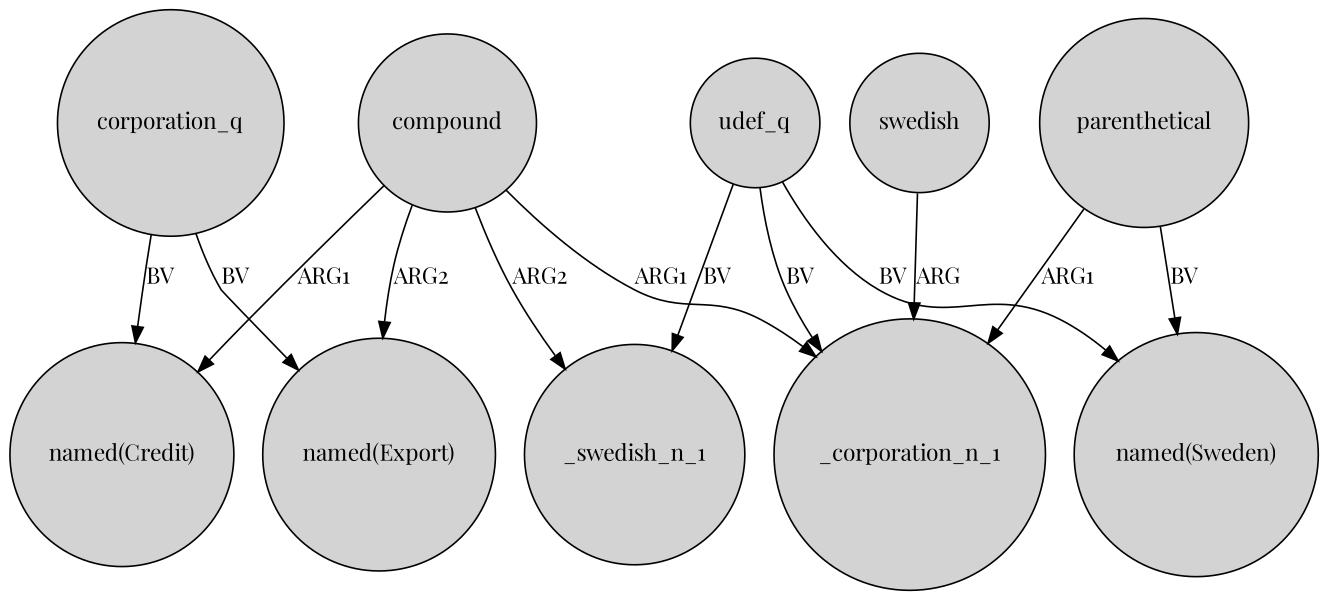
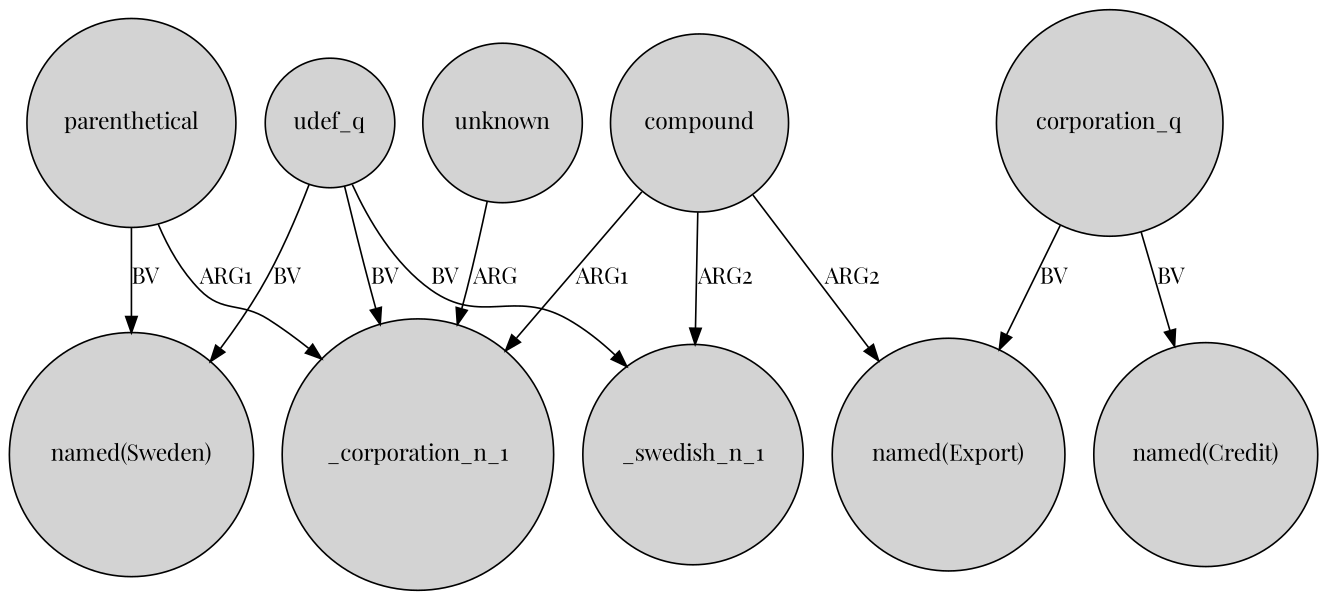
(920, 123) -> (503, 123)
(296, 272) -> none
